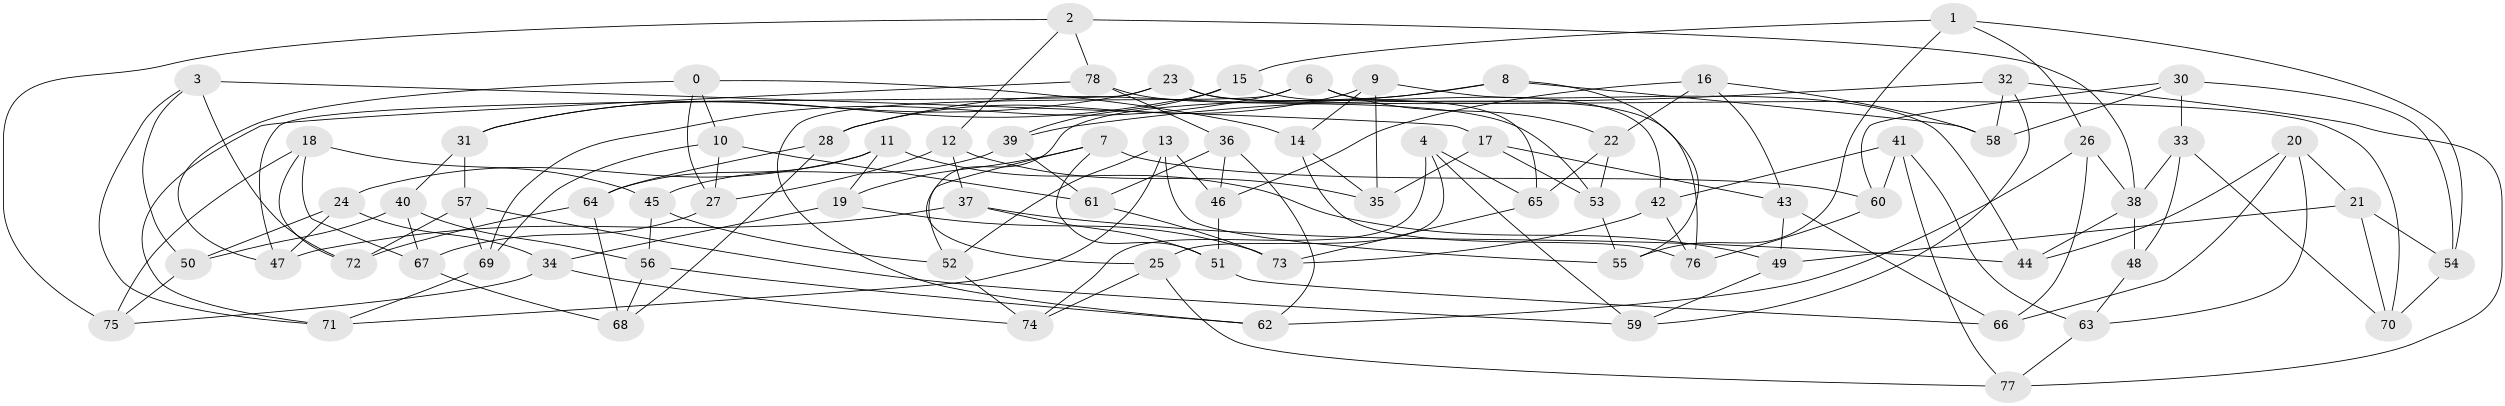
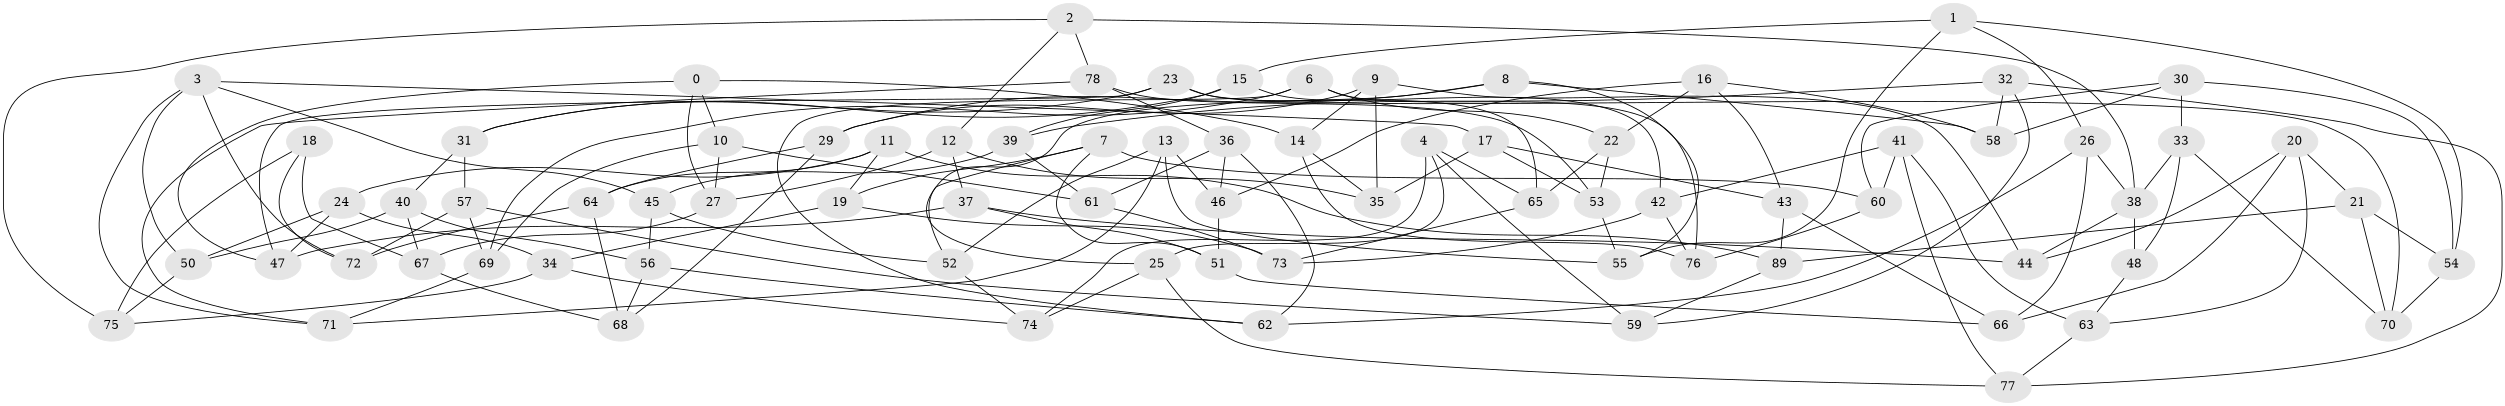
(826, 142) -> (826, 142)
(453, 166) -> (423, 154)
(1780, 264) -> (1780, 264)
